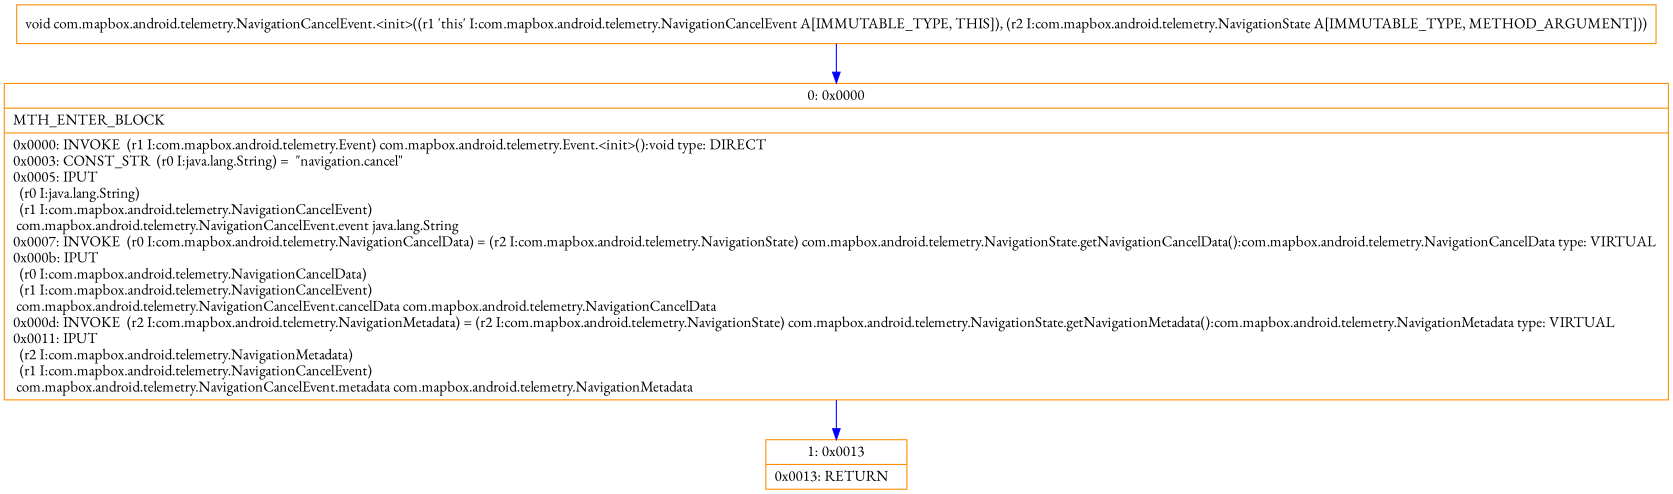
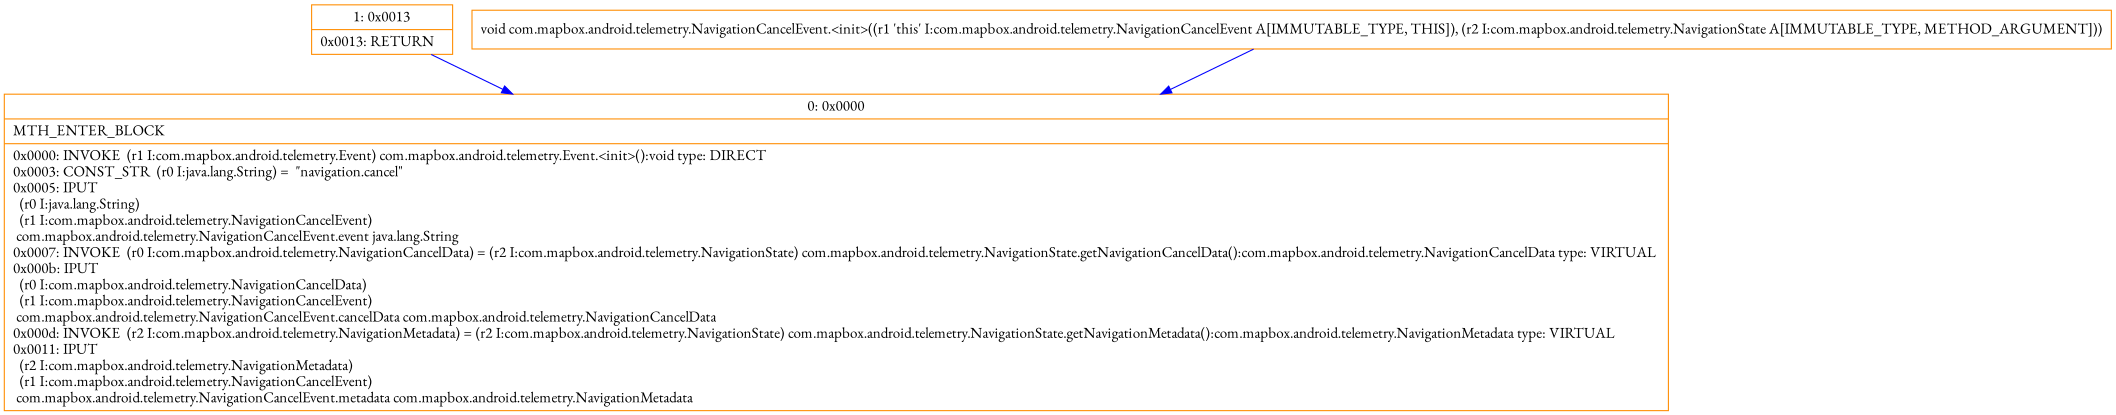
(836, 414) -> (467, 72)
